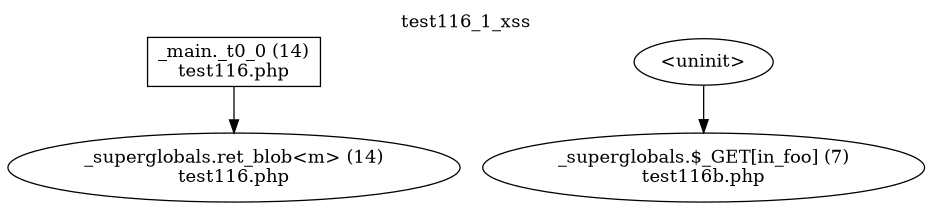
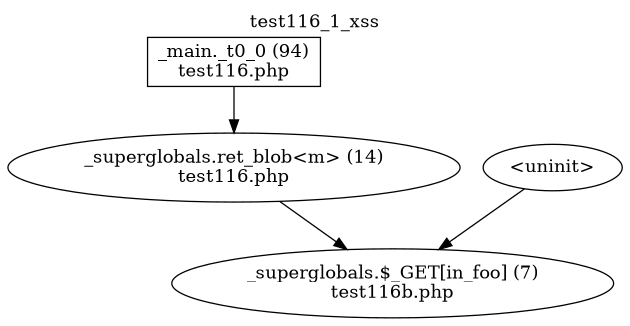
(234, 62) -> (234, 62)
none -> (308, 222)
